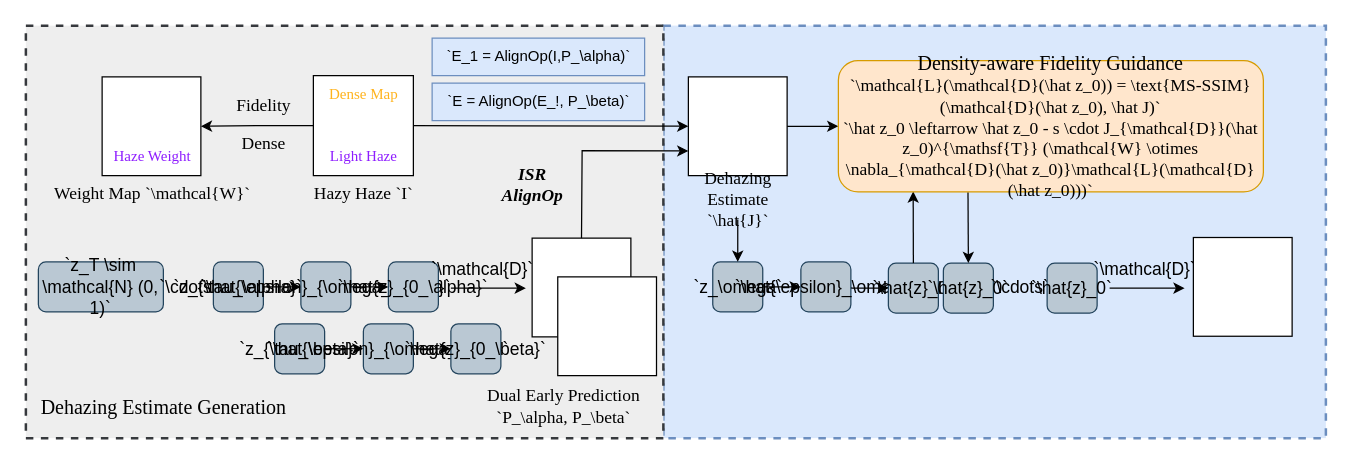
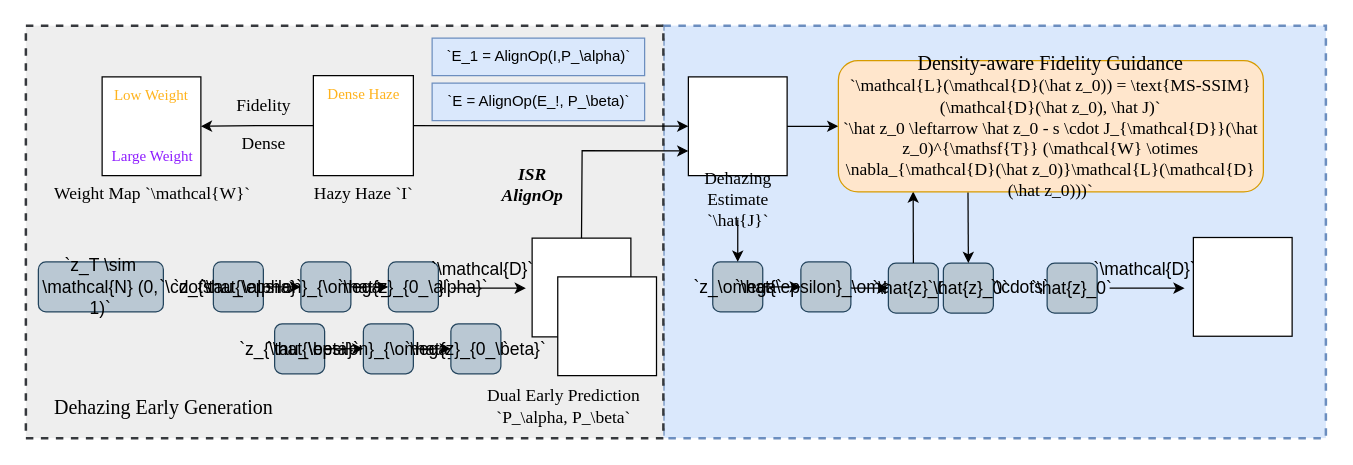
(364, 94) -> (364, 94)
none -> (151, 96)
(153, 157) -> (153, 157)
(363, 157) -> none
(164, 407) -> (164, 407)
